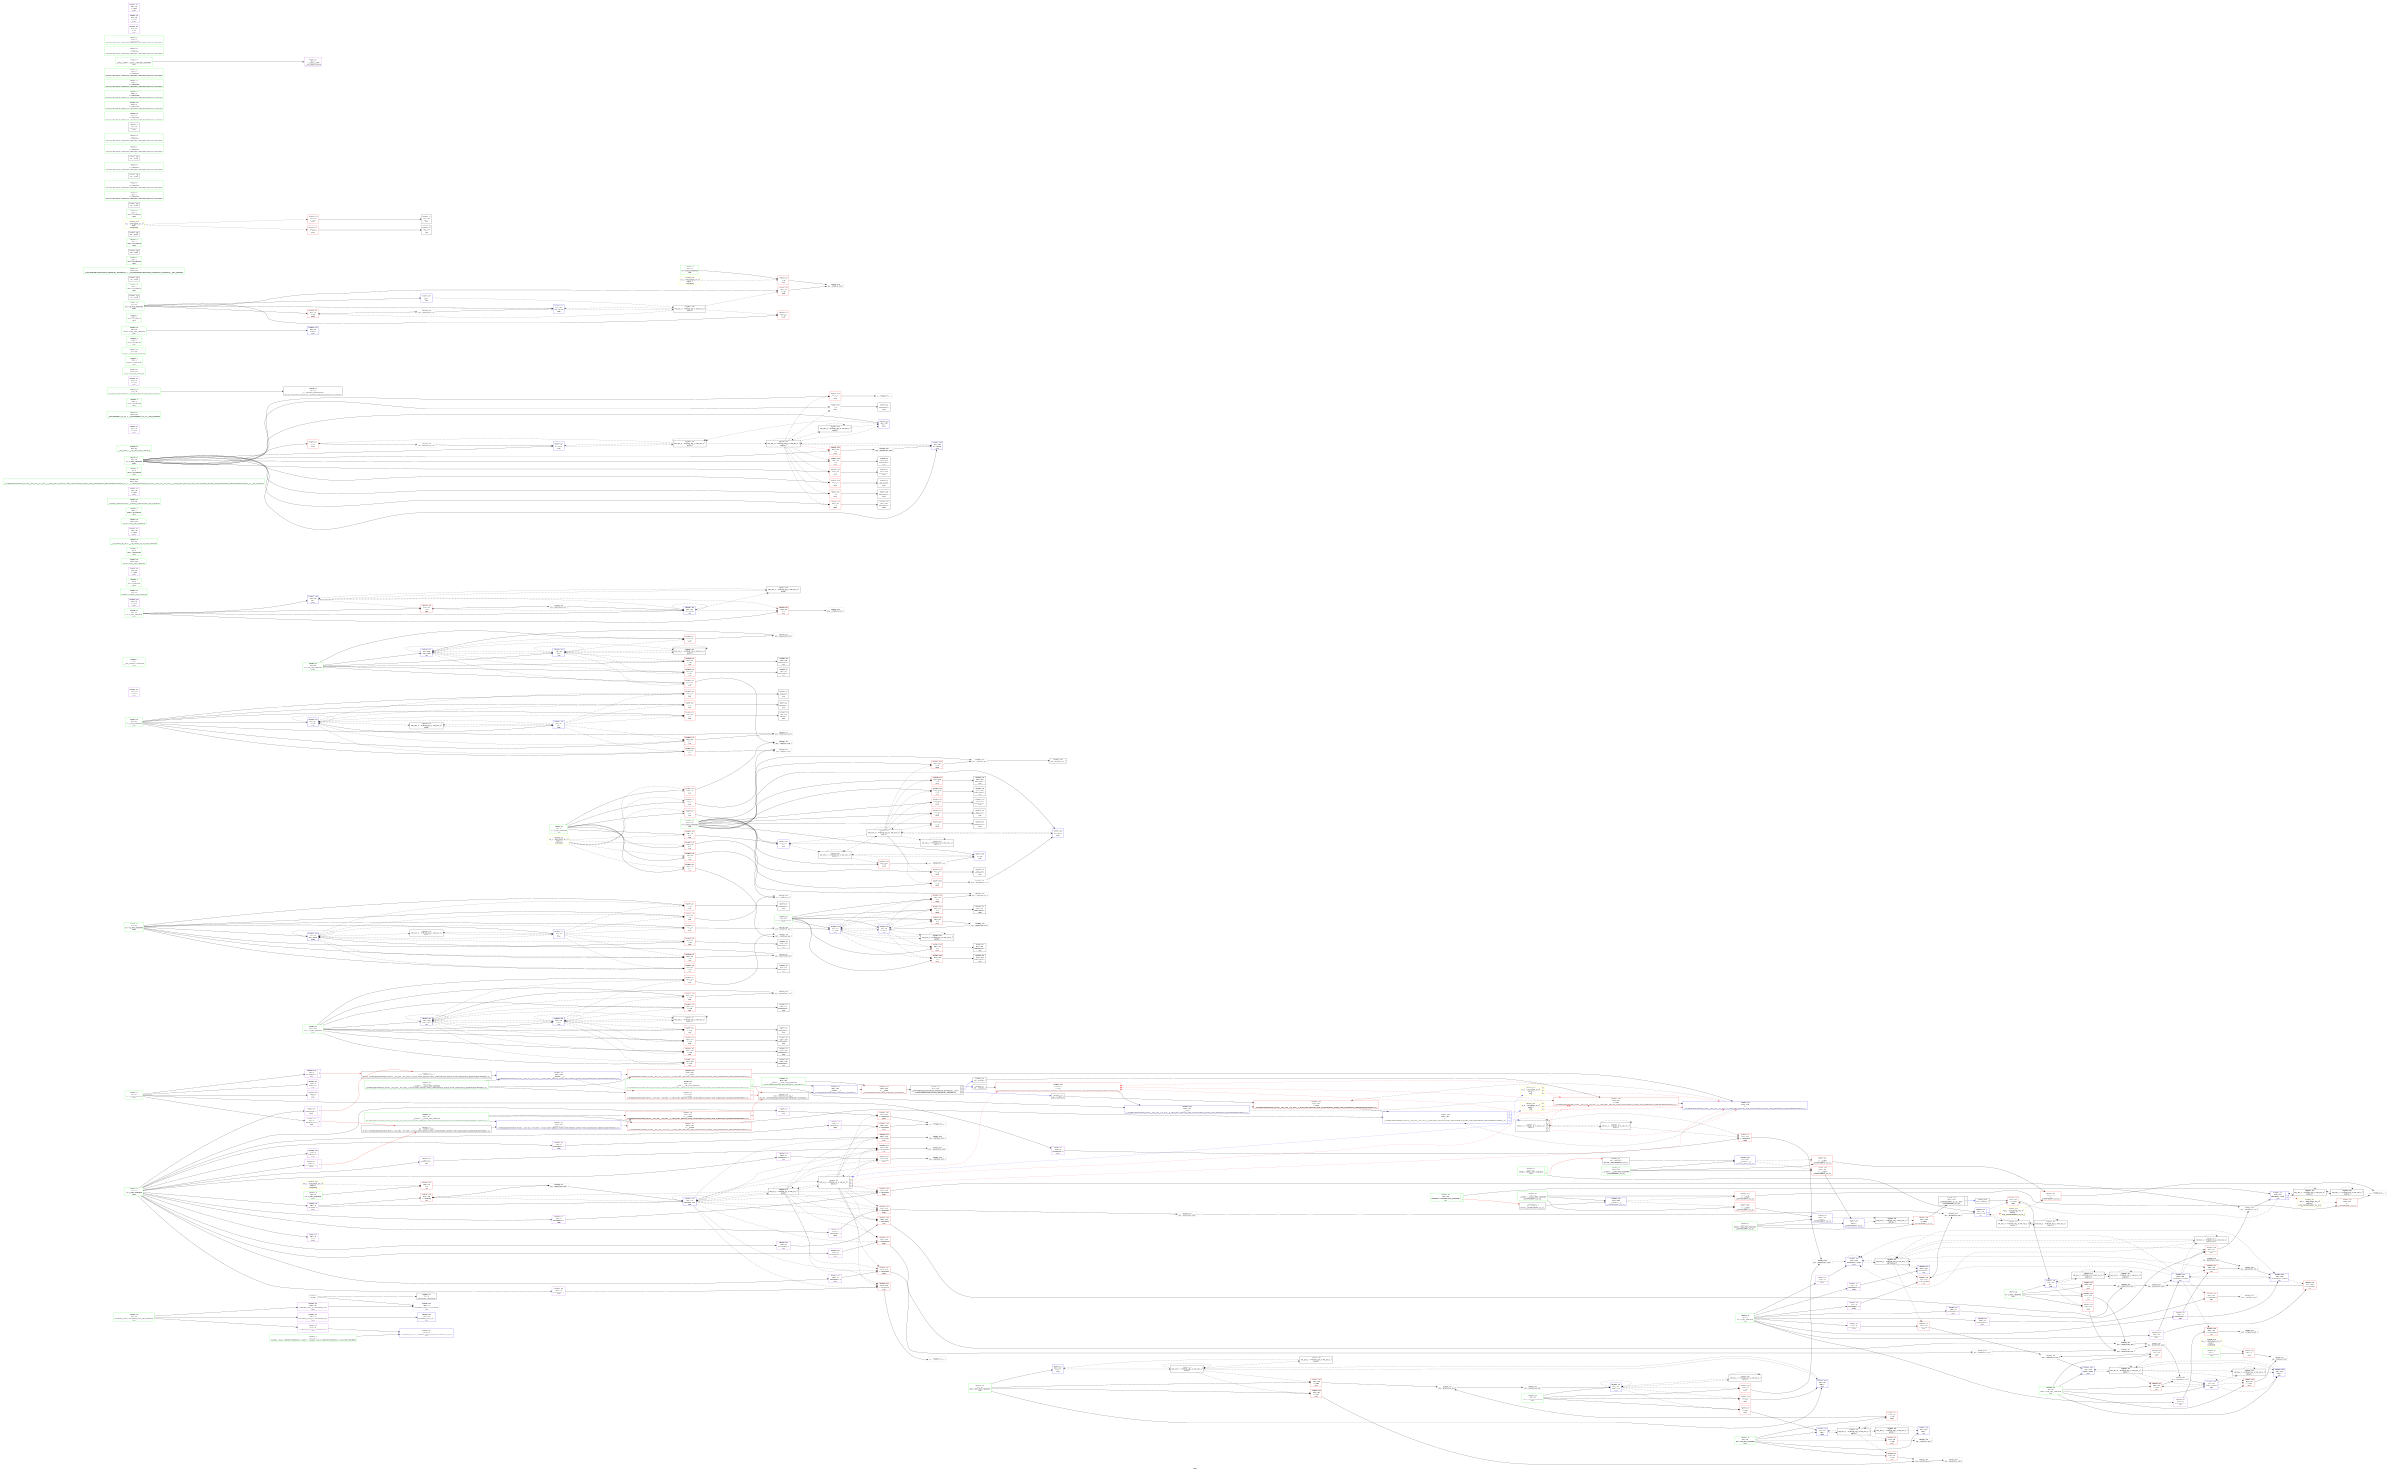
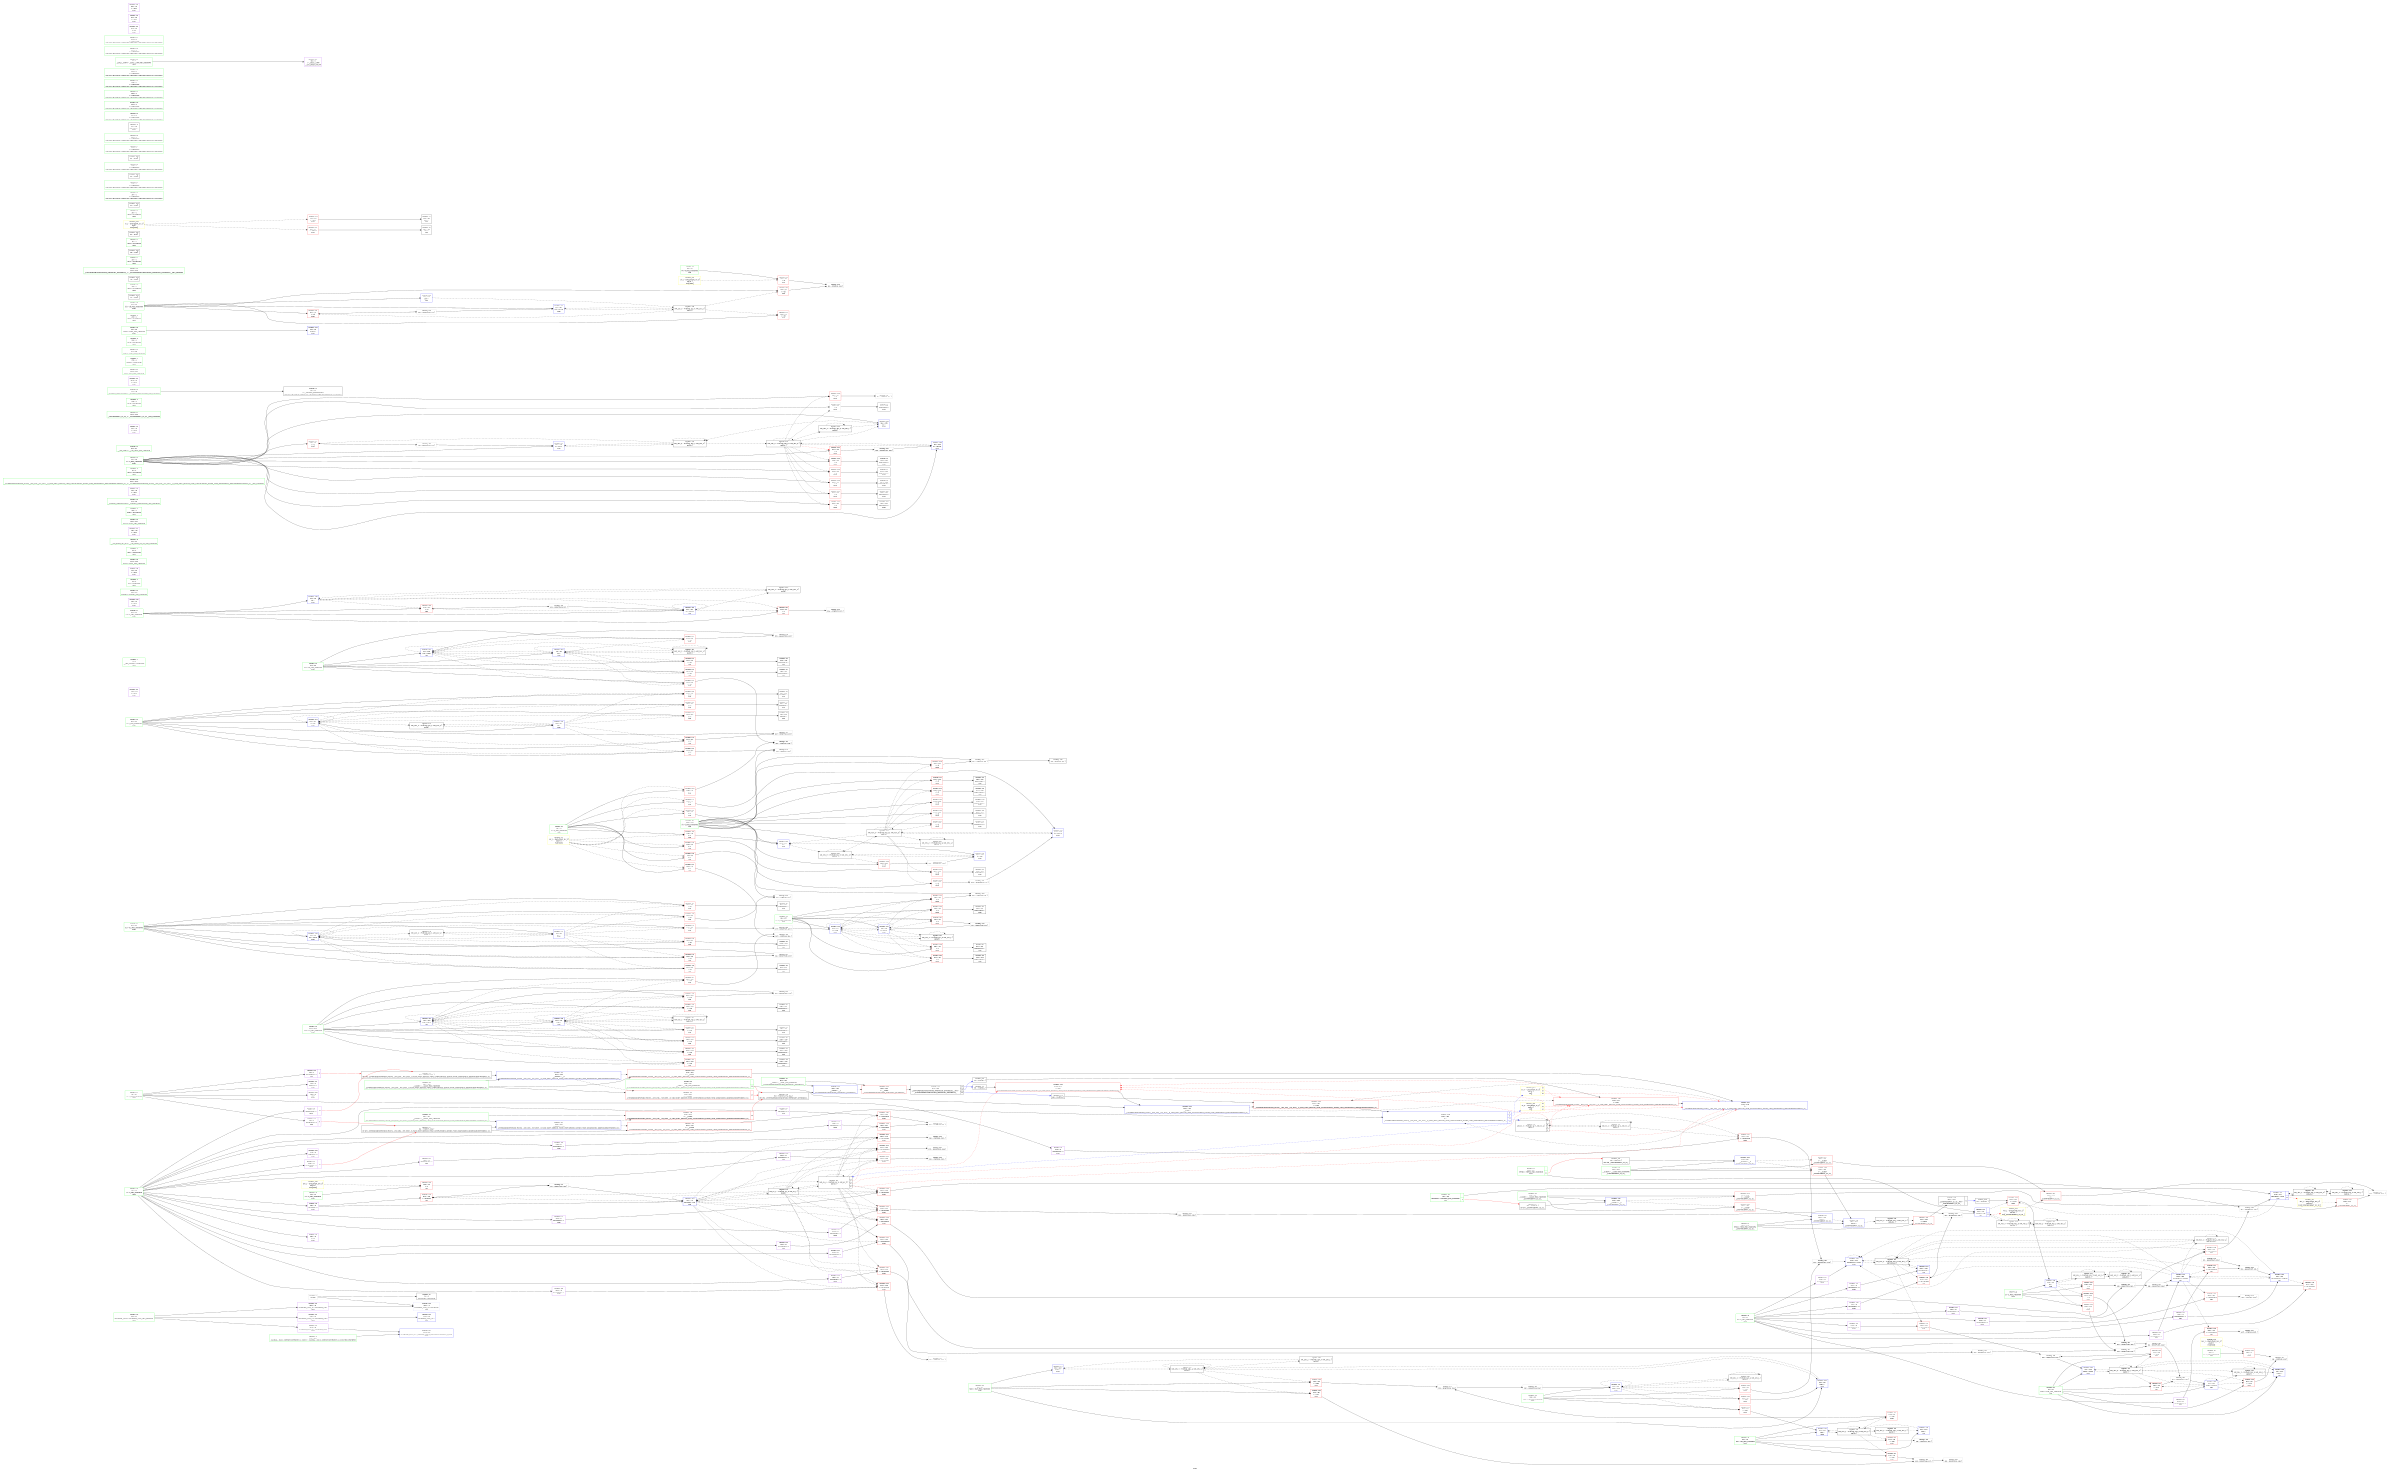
(560, 1116) -> (559, 1131)
(1853, 1217) -> (1837, 1220)
